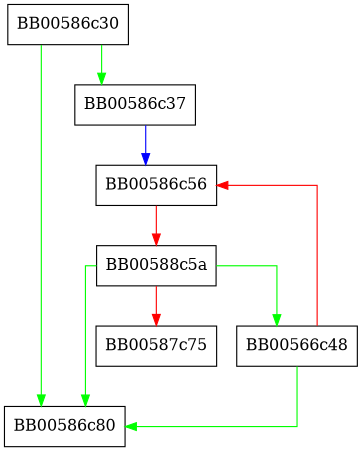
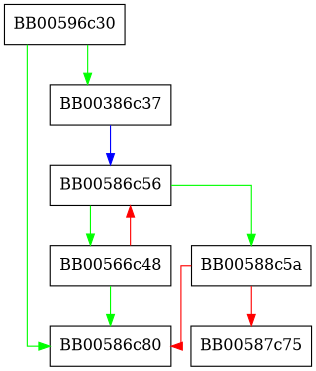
(68, 25) -> (65, 25)
(135, 105) -> (111, 105)
(156, 220) -> (236, 185)
(271, 266) -> (90, 220)
(85, 325) -> (181, 301)
